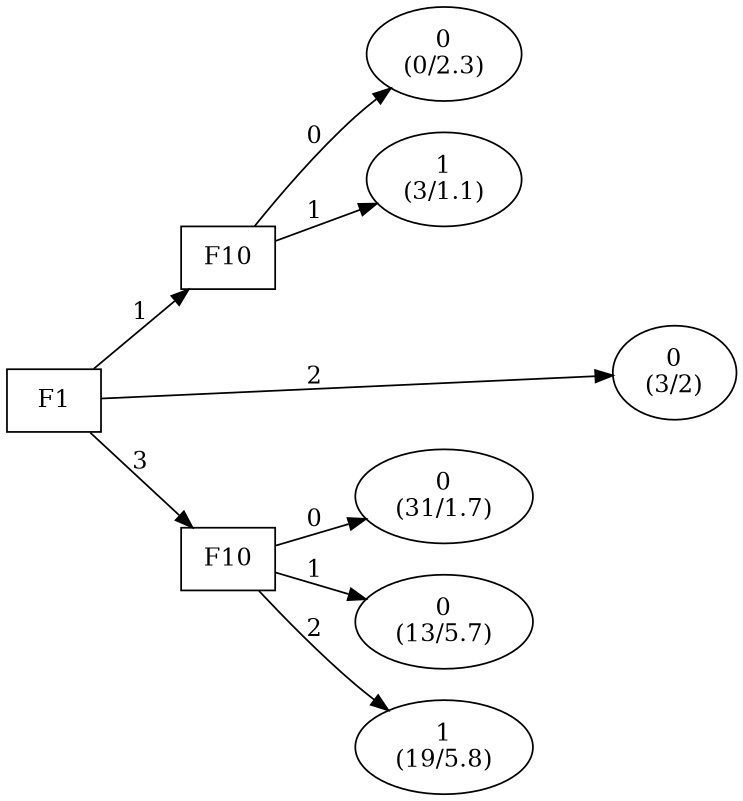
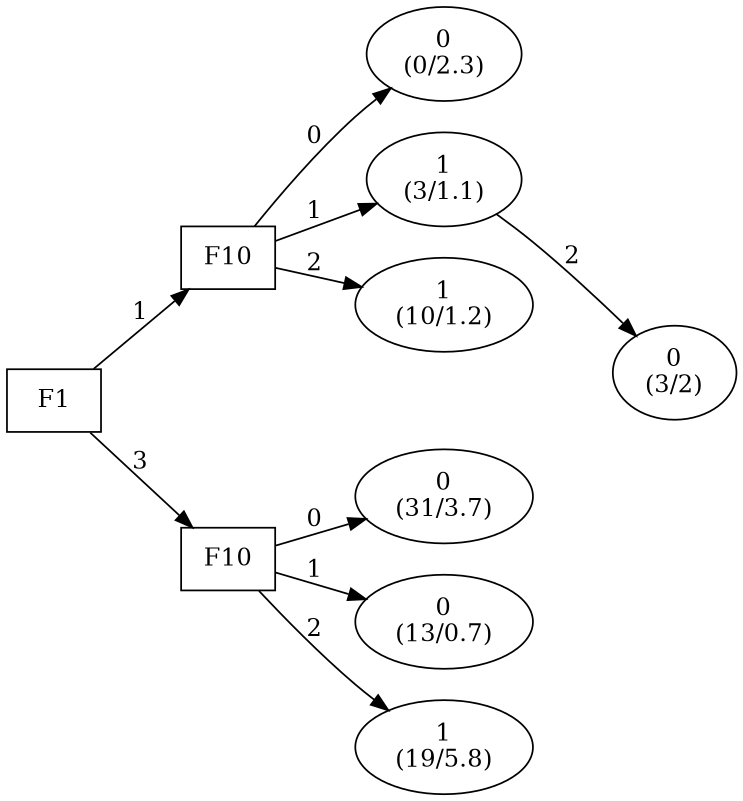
none -> (444, 305)
(348, 387) -> (562, 267)
(444, 496) -> (444, 496)
(444, 622) -> (444, 622)
